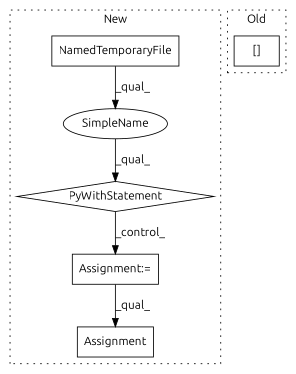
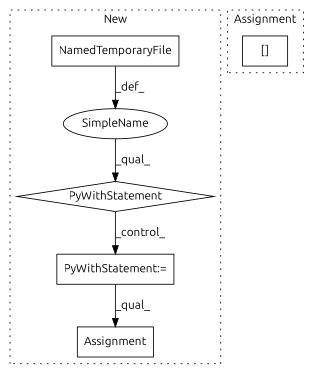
(257, 20) -> (265, 20)
(133, 87) -> (130, 87)
(115, 269) -> (115, 269)
